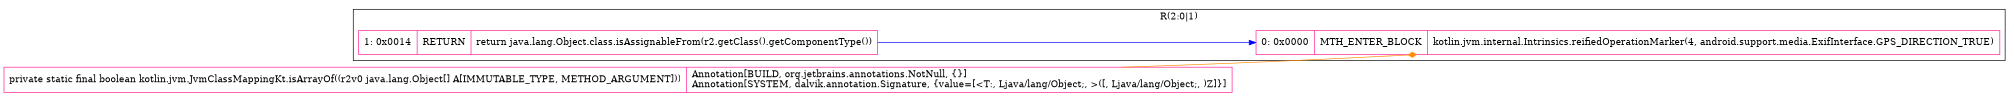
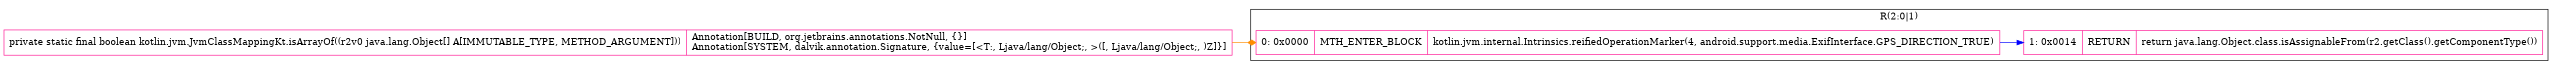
(1063, 43) -> (2008, 43)
